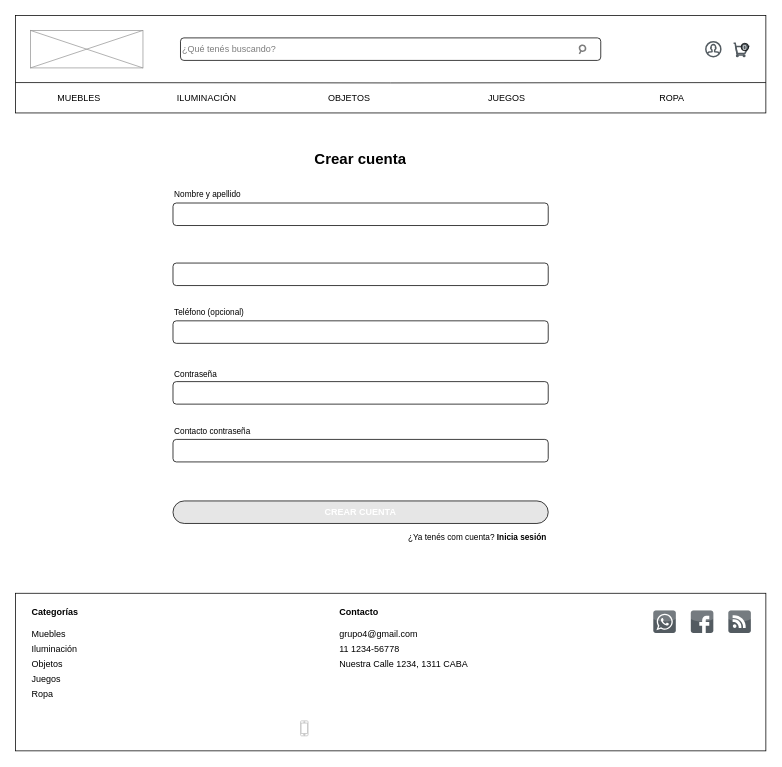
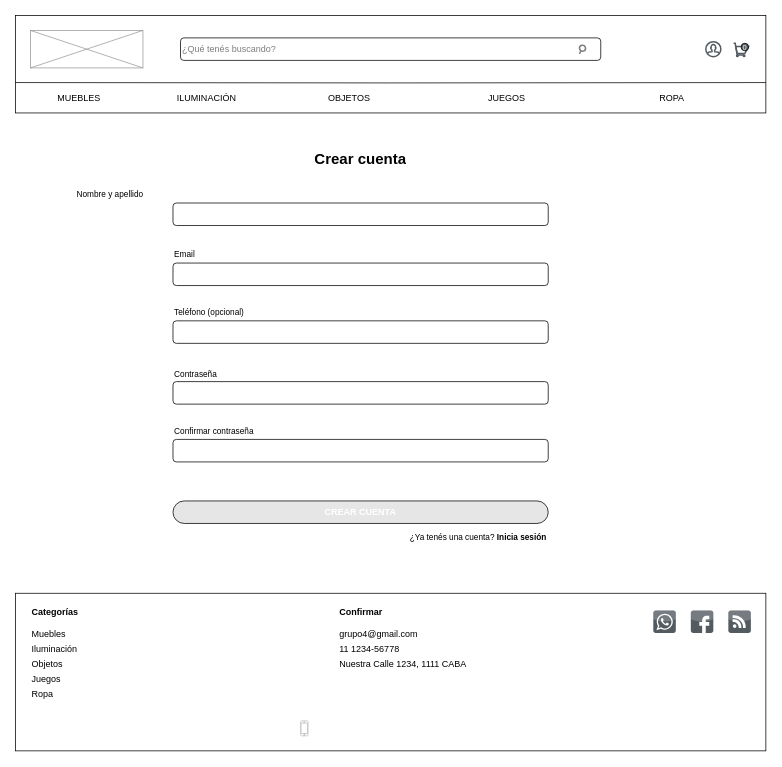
(214, 192) -> (117, 192)
none -> (195, 252)
(230, 428) -> (230, 428)
(461, 534) -> (461, 534)
(360, 612) -> (361, 612)
(404, 664) -> (404, 664)
